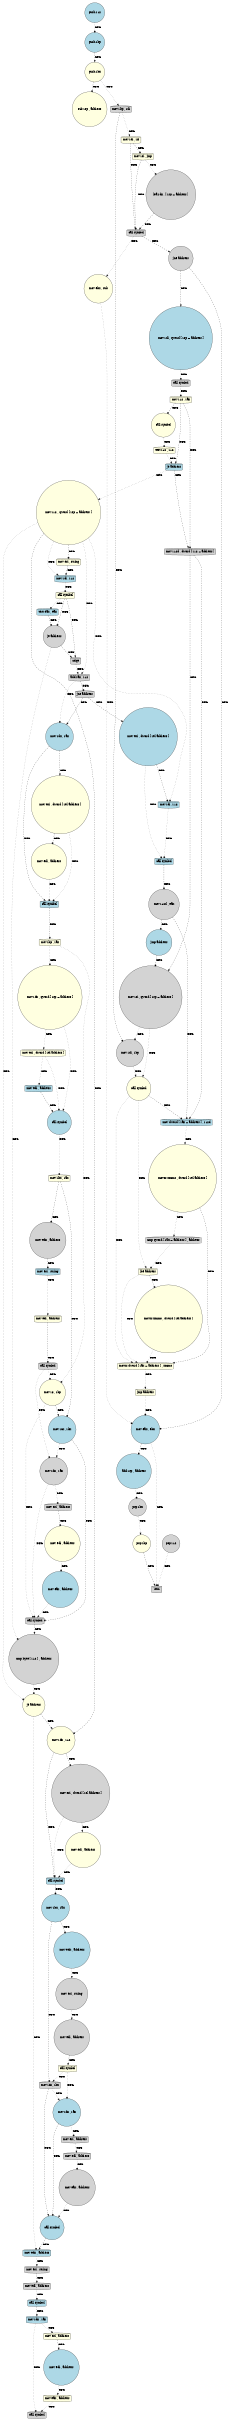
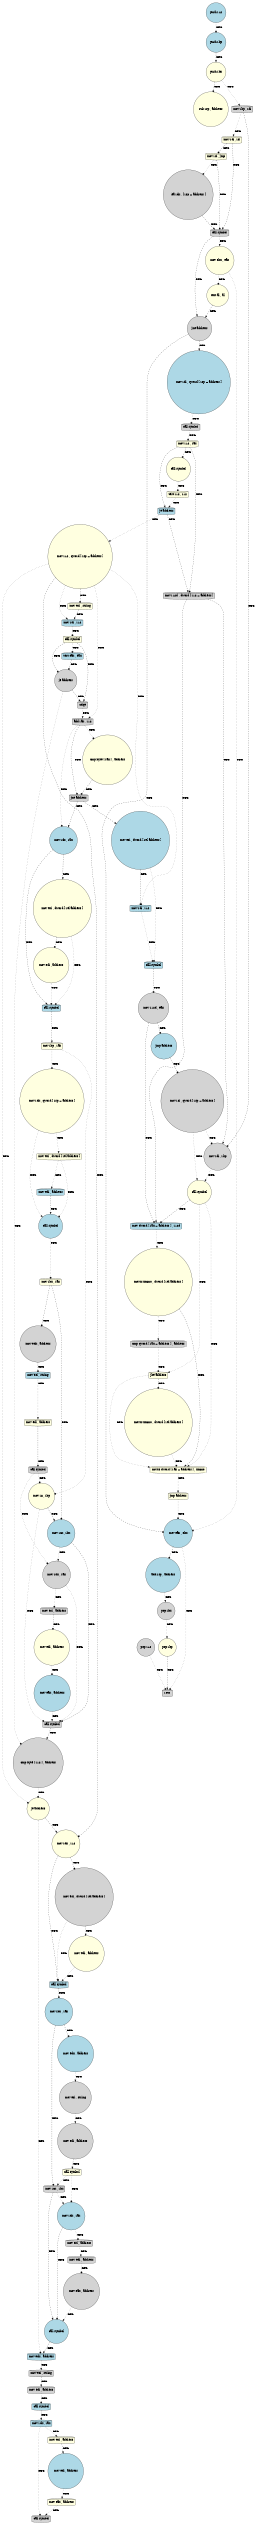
(98, 289) -> (220, 260)
none -> (218, 296)
none -> (108, 760)
(190, 764) -> (224, 867)
(136, 1493) -> (165, 1596)
